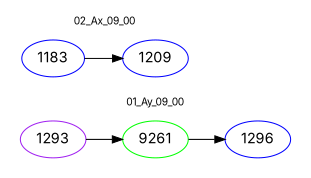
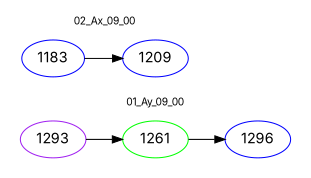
(155, 139) -> (155, 139)
